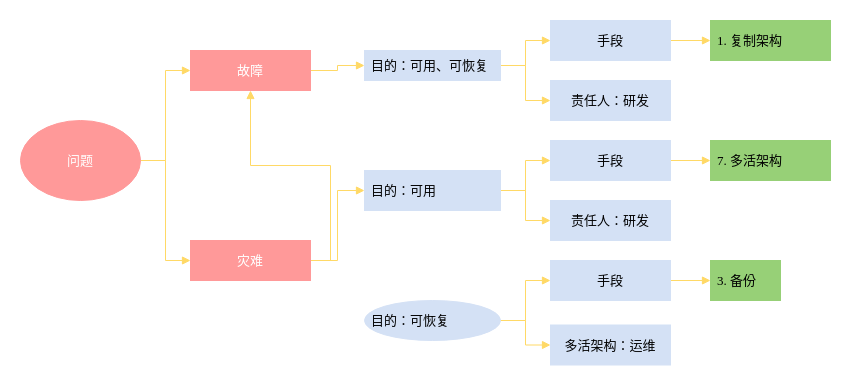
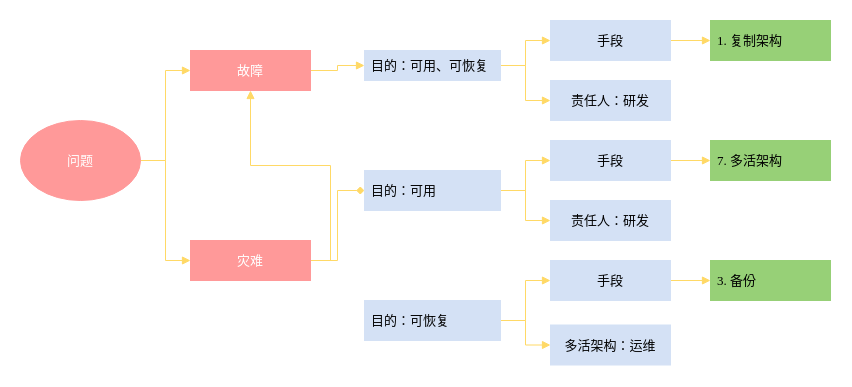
(355, 191) -> (355, 191)
(746, 281) -> (771, 281)
(433, 321) -> (433, 321)
